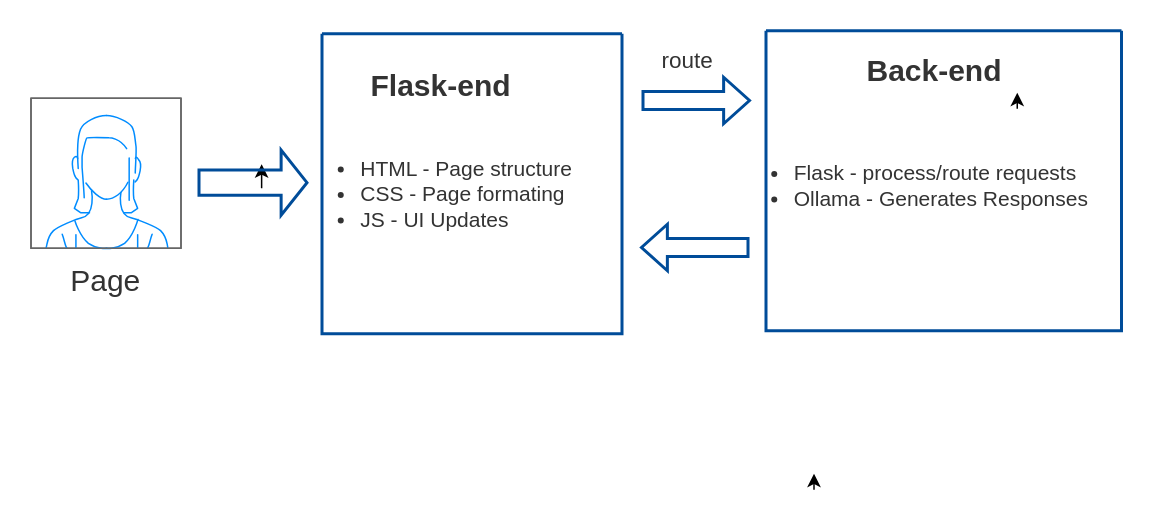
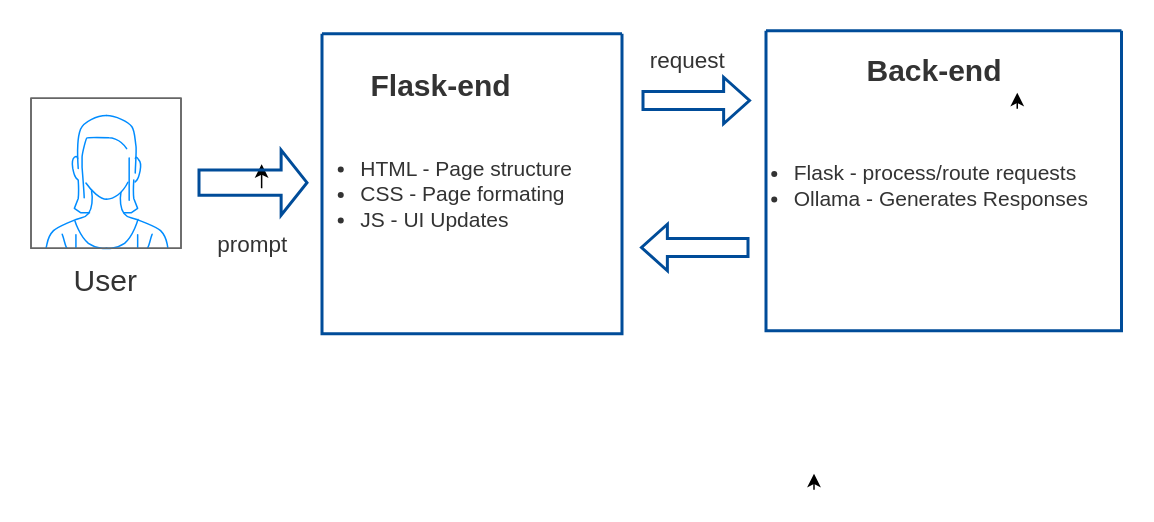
(688, 56) -> (688, 56)
none -> (253, 241)
(106, 280) -> (106, 280)
